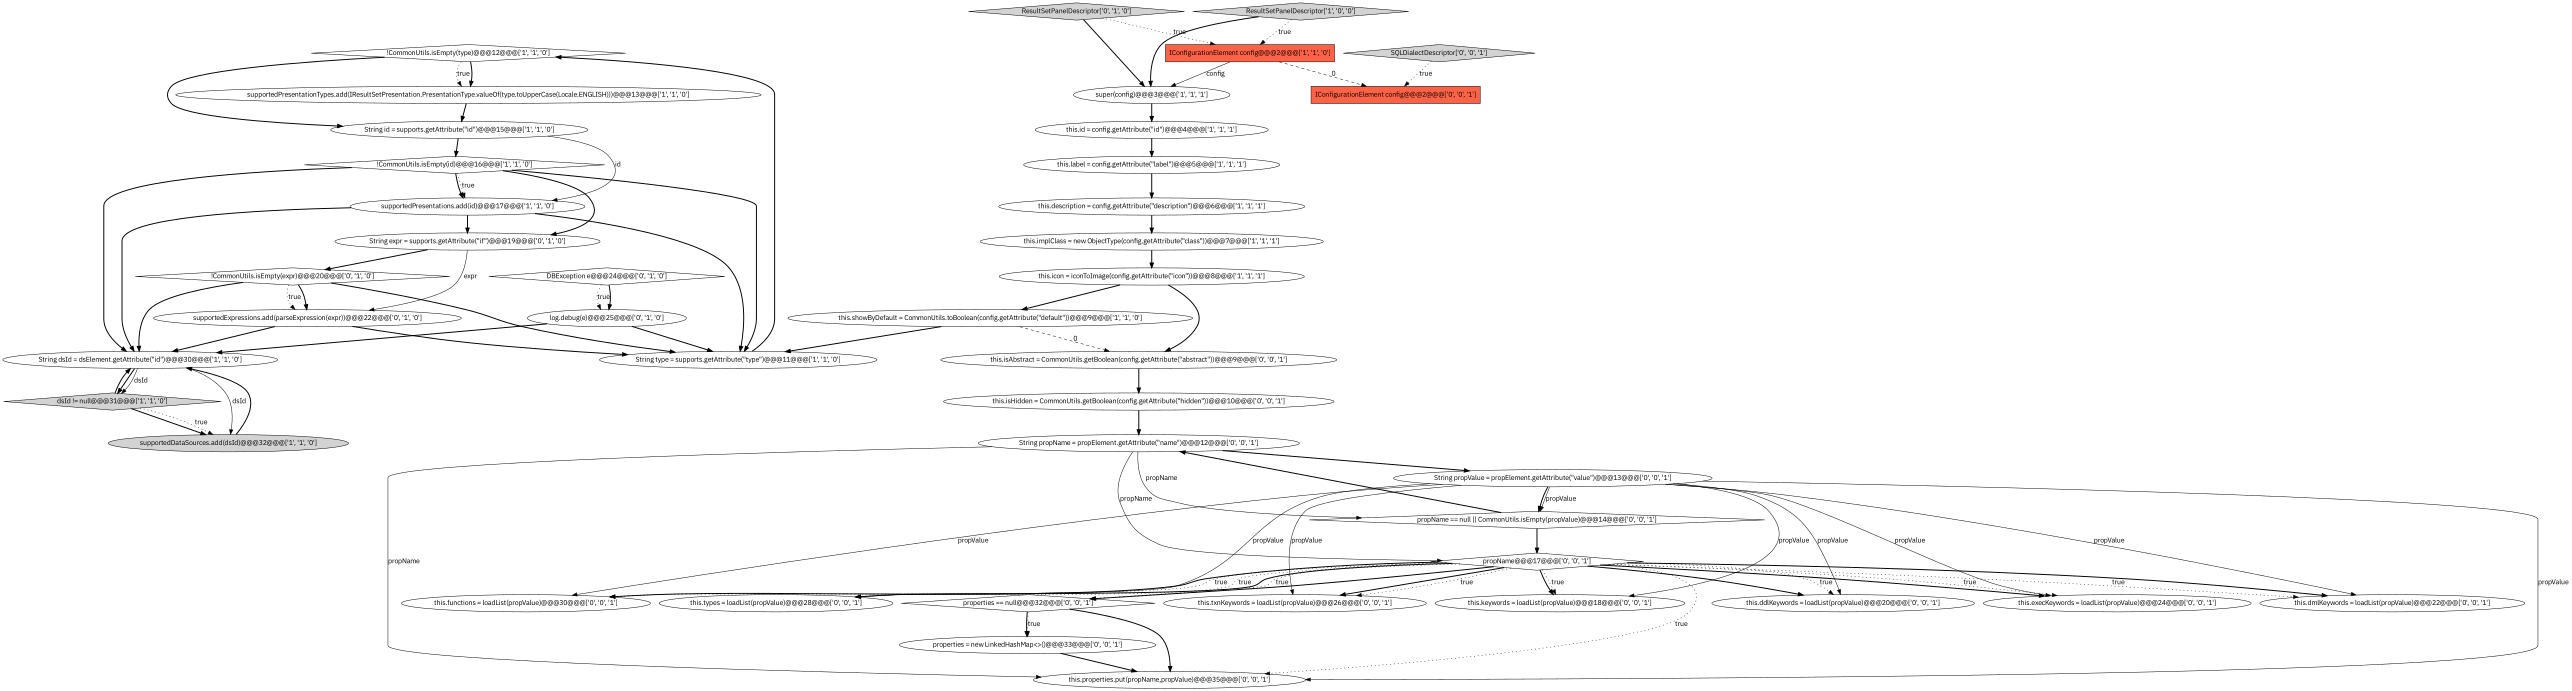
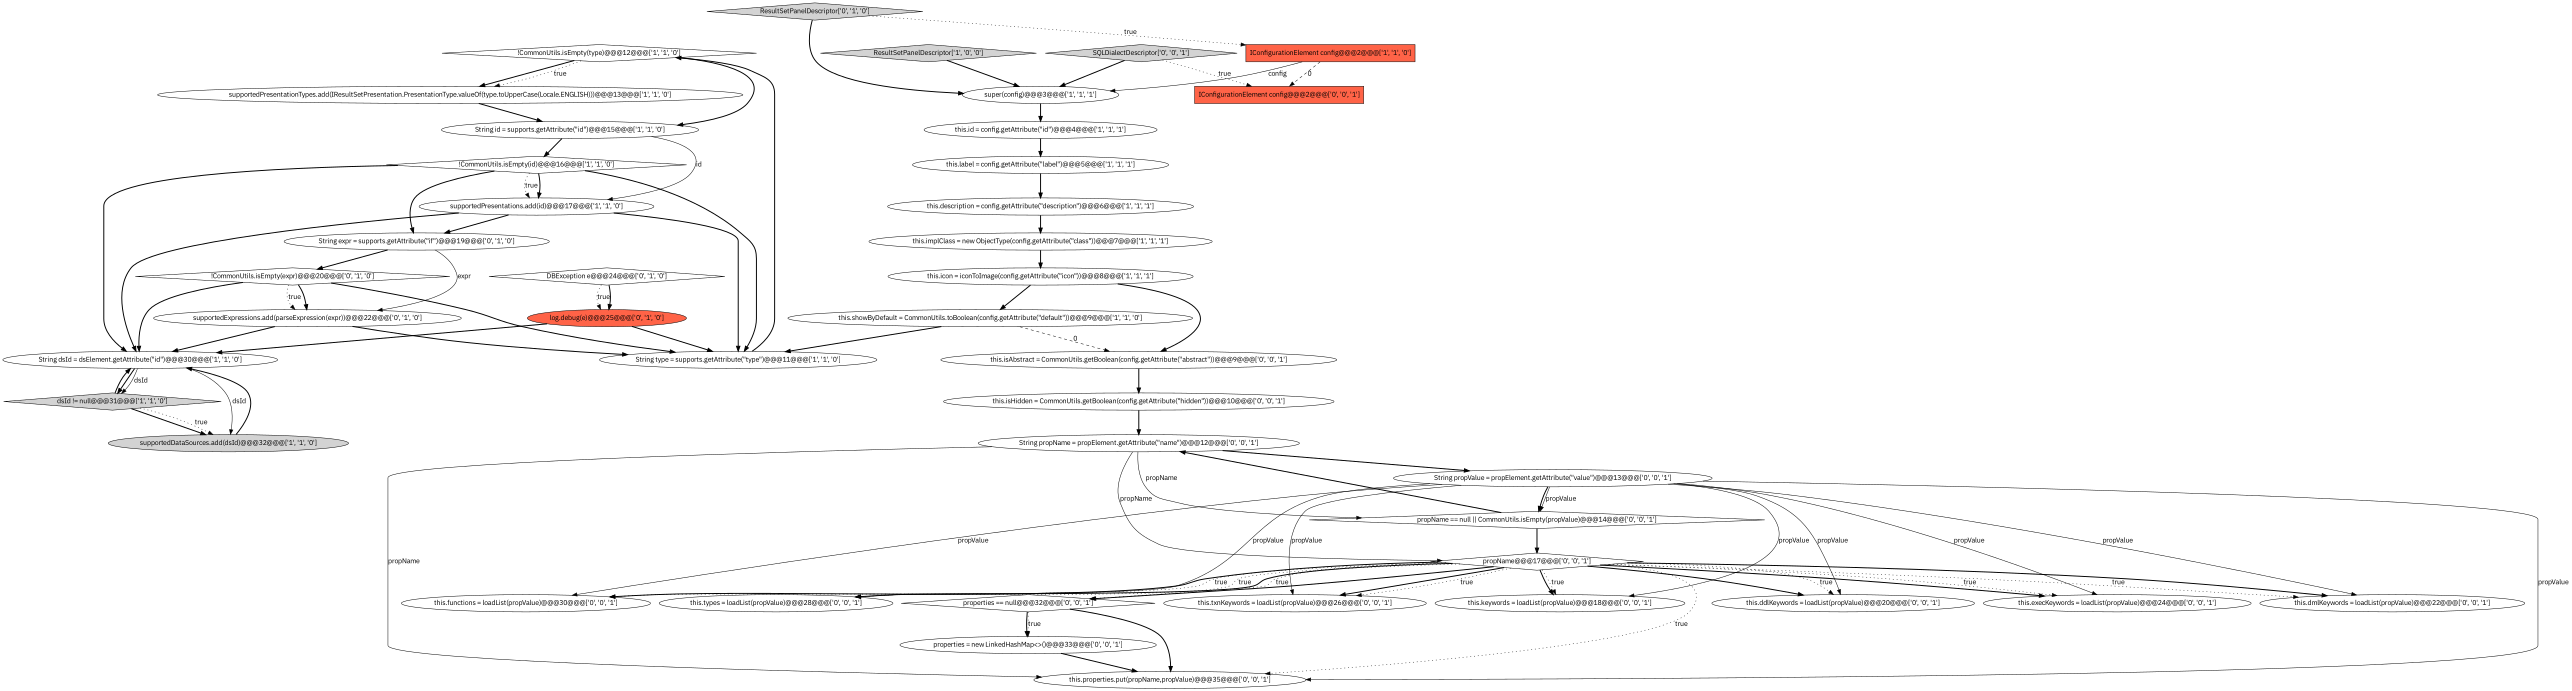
(1278, 30) -> none
none -> (1095, 73)
(607, 318) -> (607, 318)
